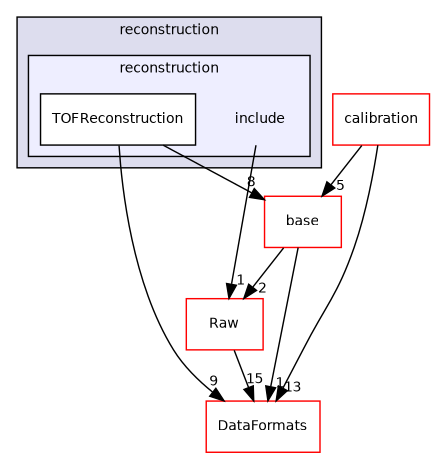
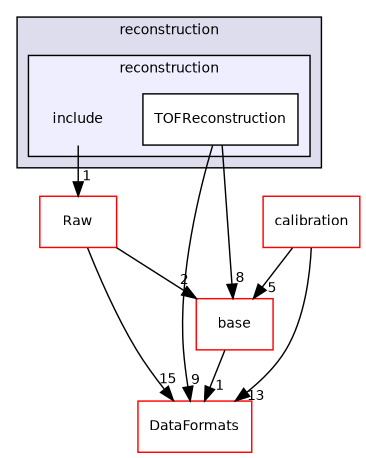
(268, 267) -> (150, 269)
